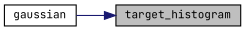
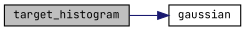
(90, 15) -> (144, 15)
